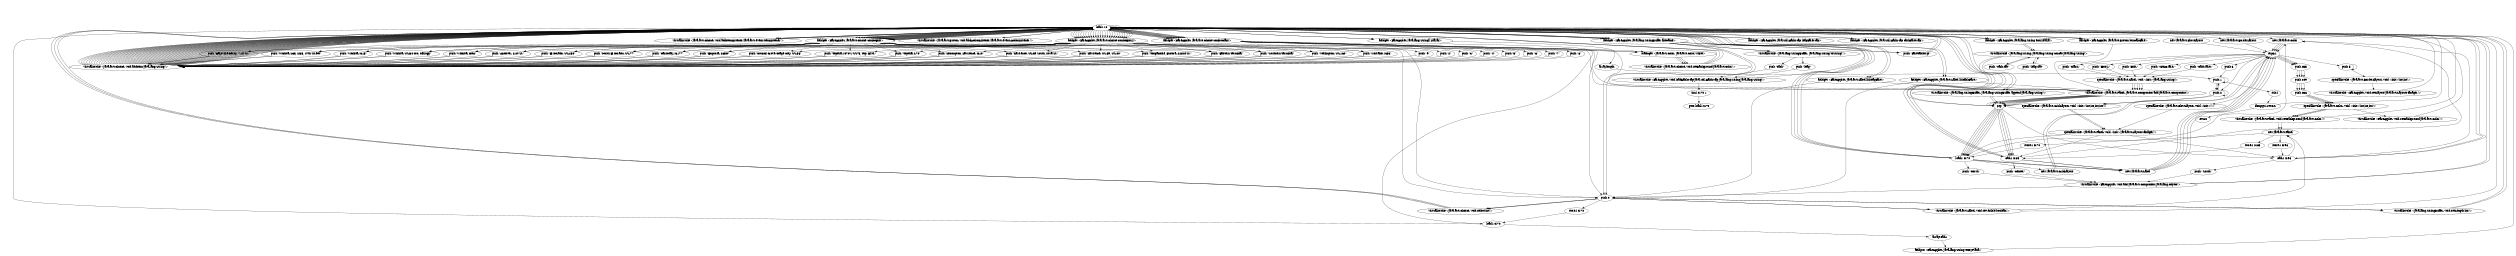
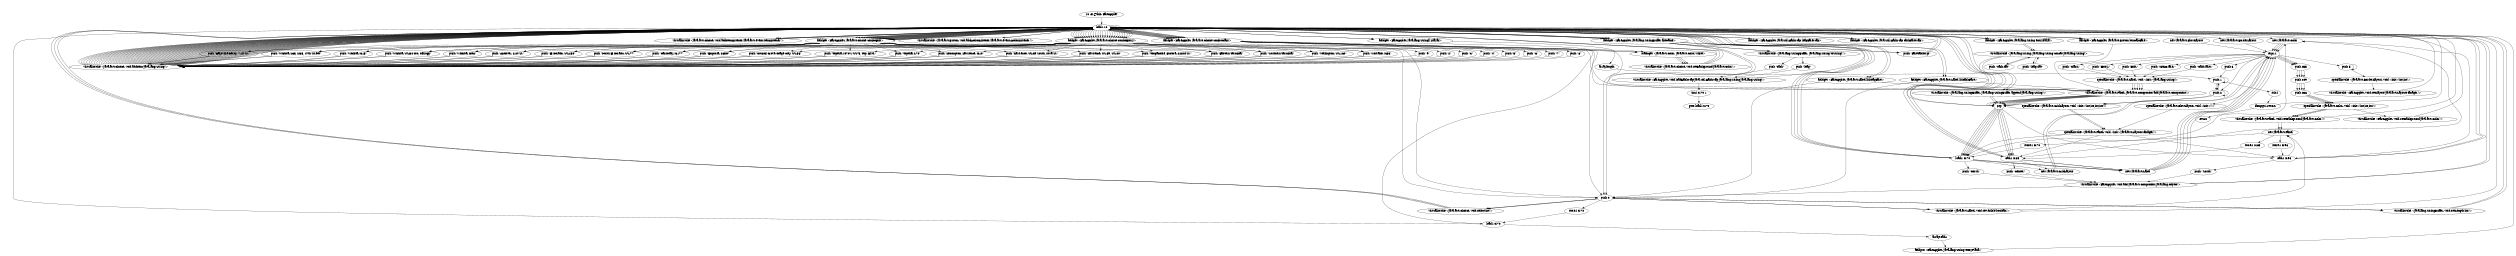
none -> (1102, 15)
(2272, 54) -> (2272, 54)
none -> (2038, 166)
